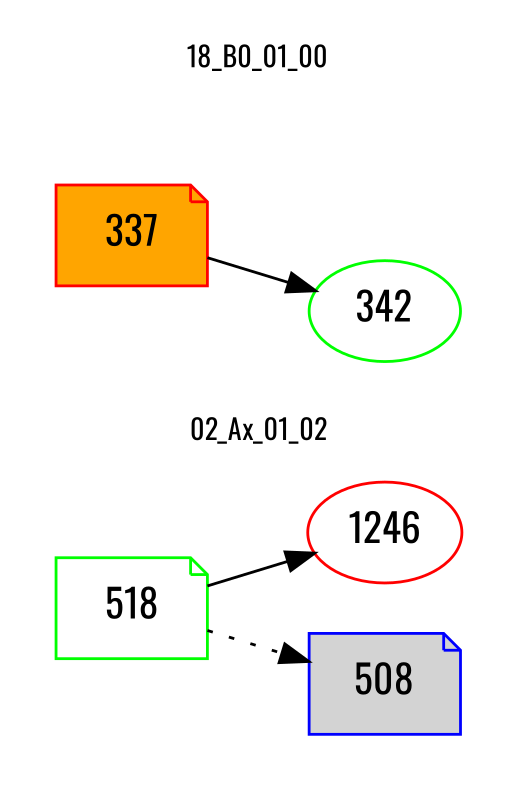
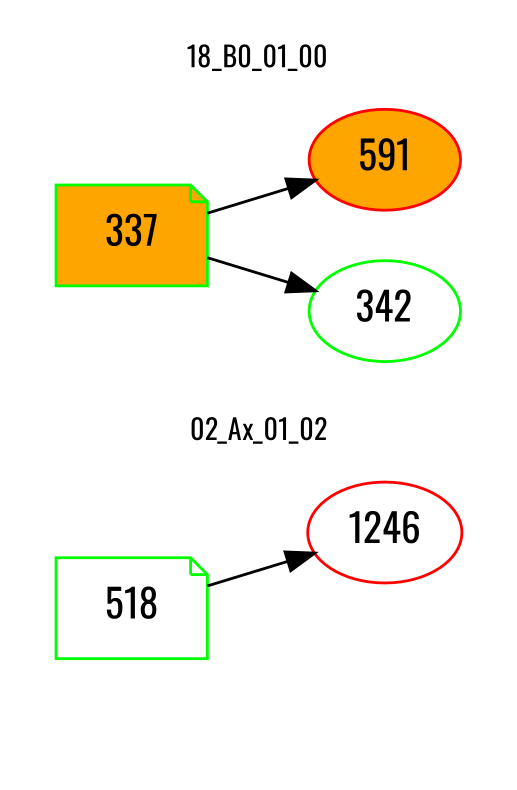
none -> (385, 160)
(132, 235) -> (132, 235)
(385, 684) -> none
